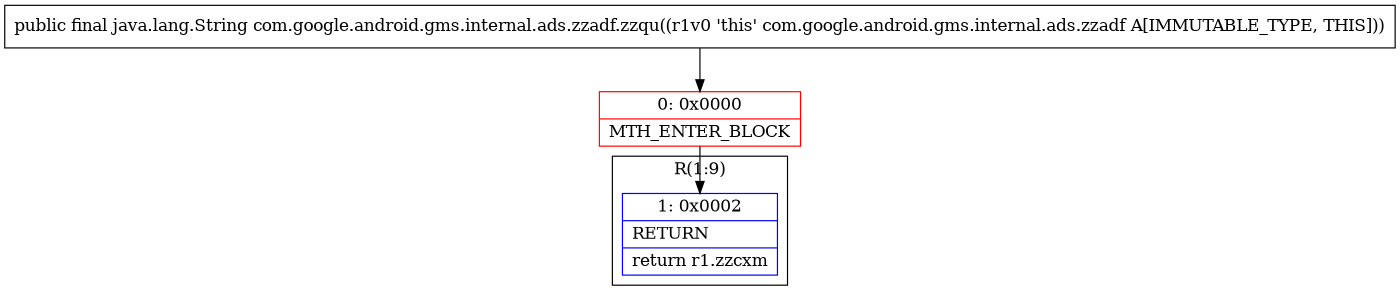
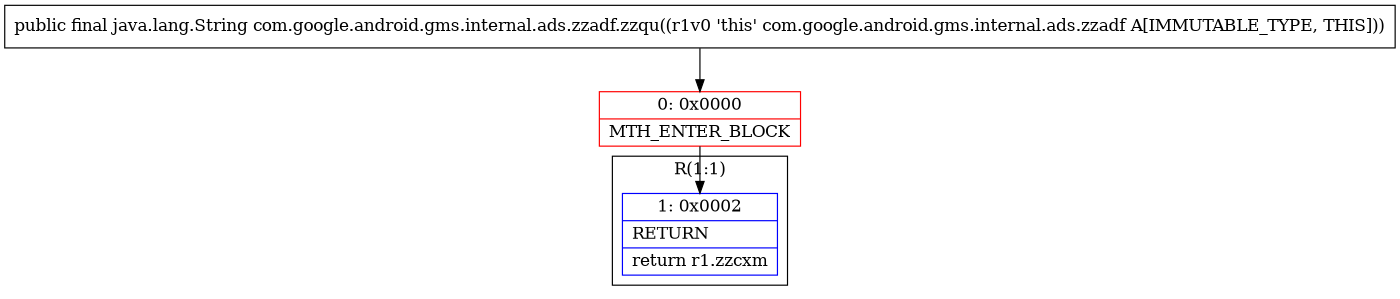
(700, 170) -> (700, 170)
